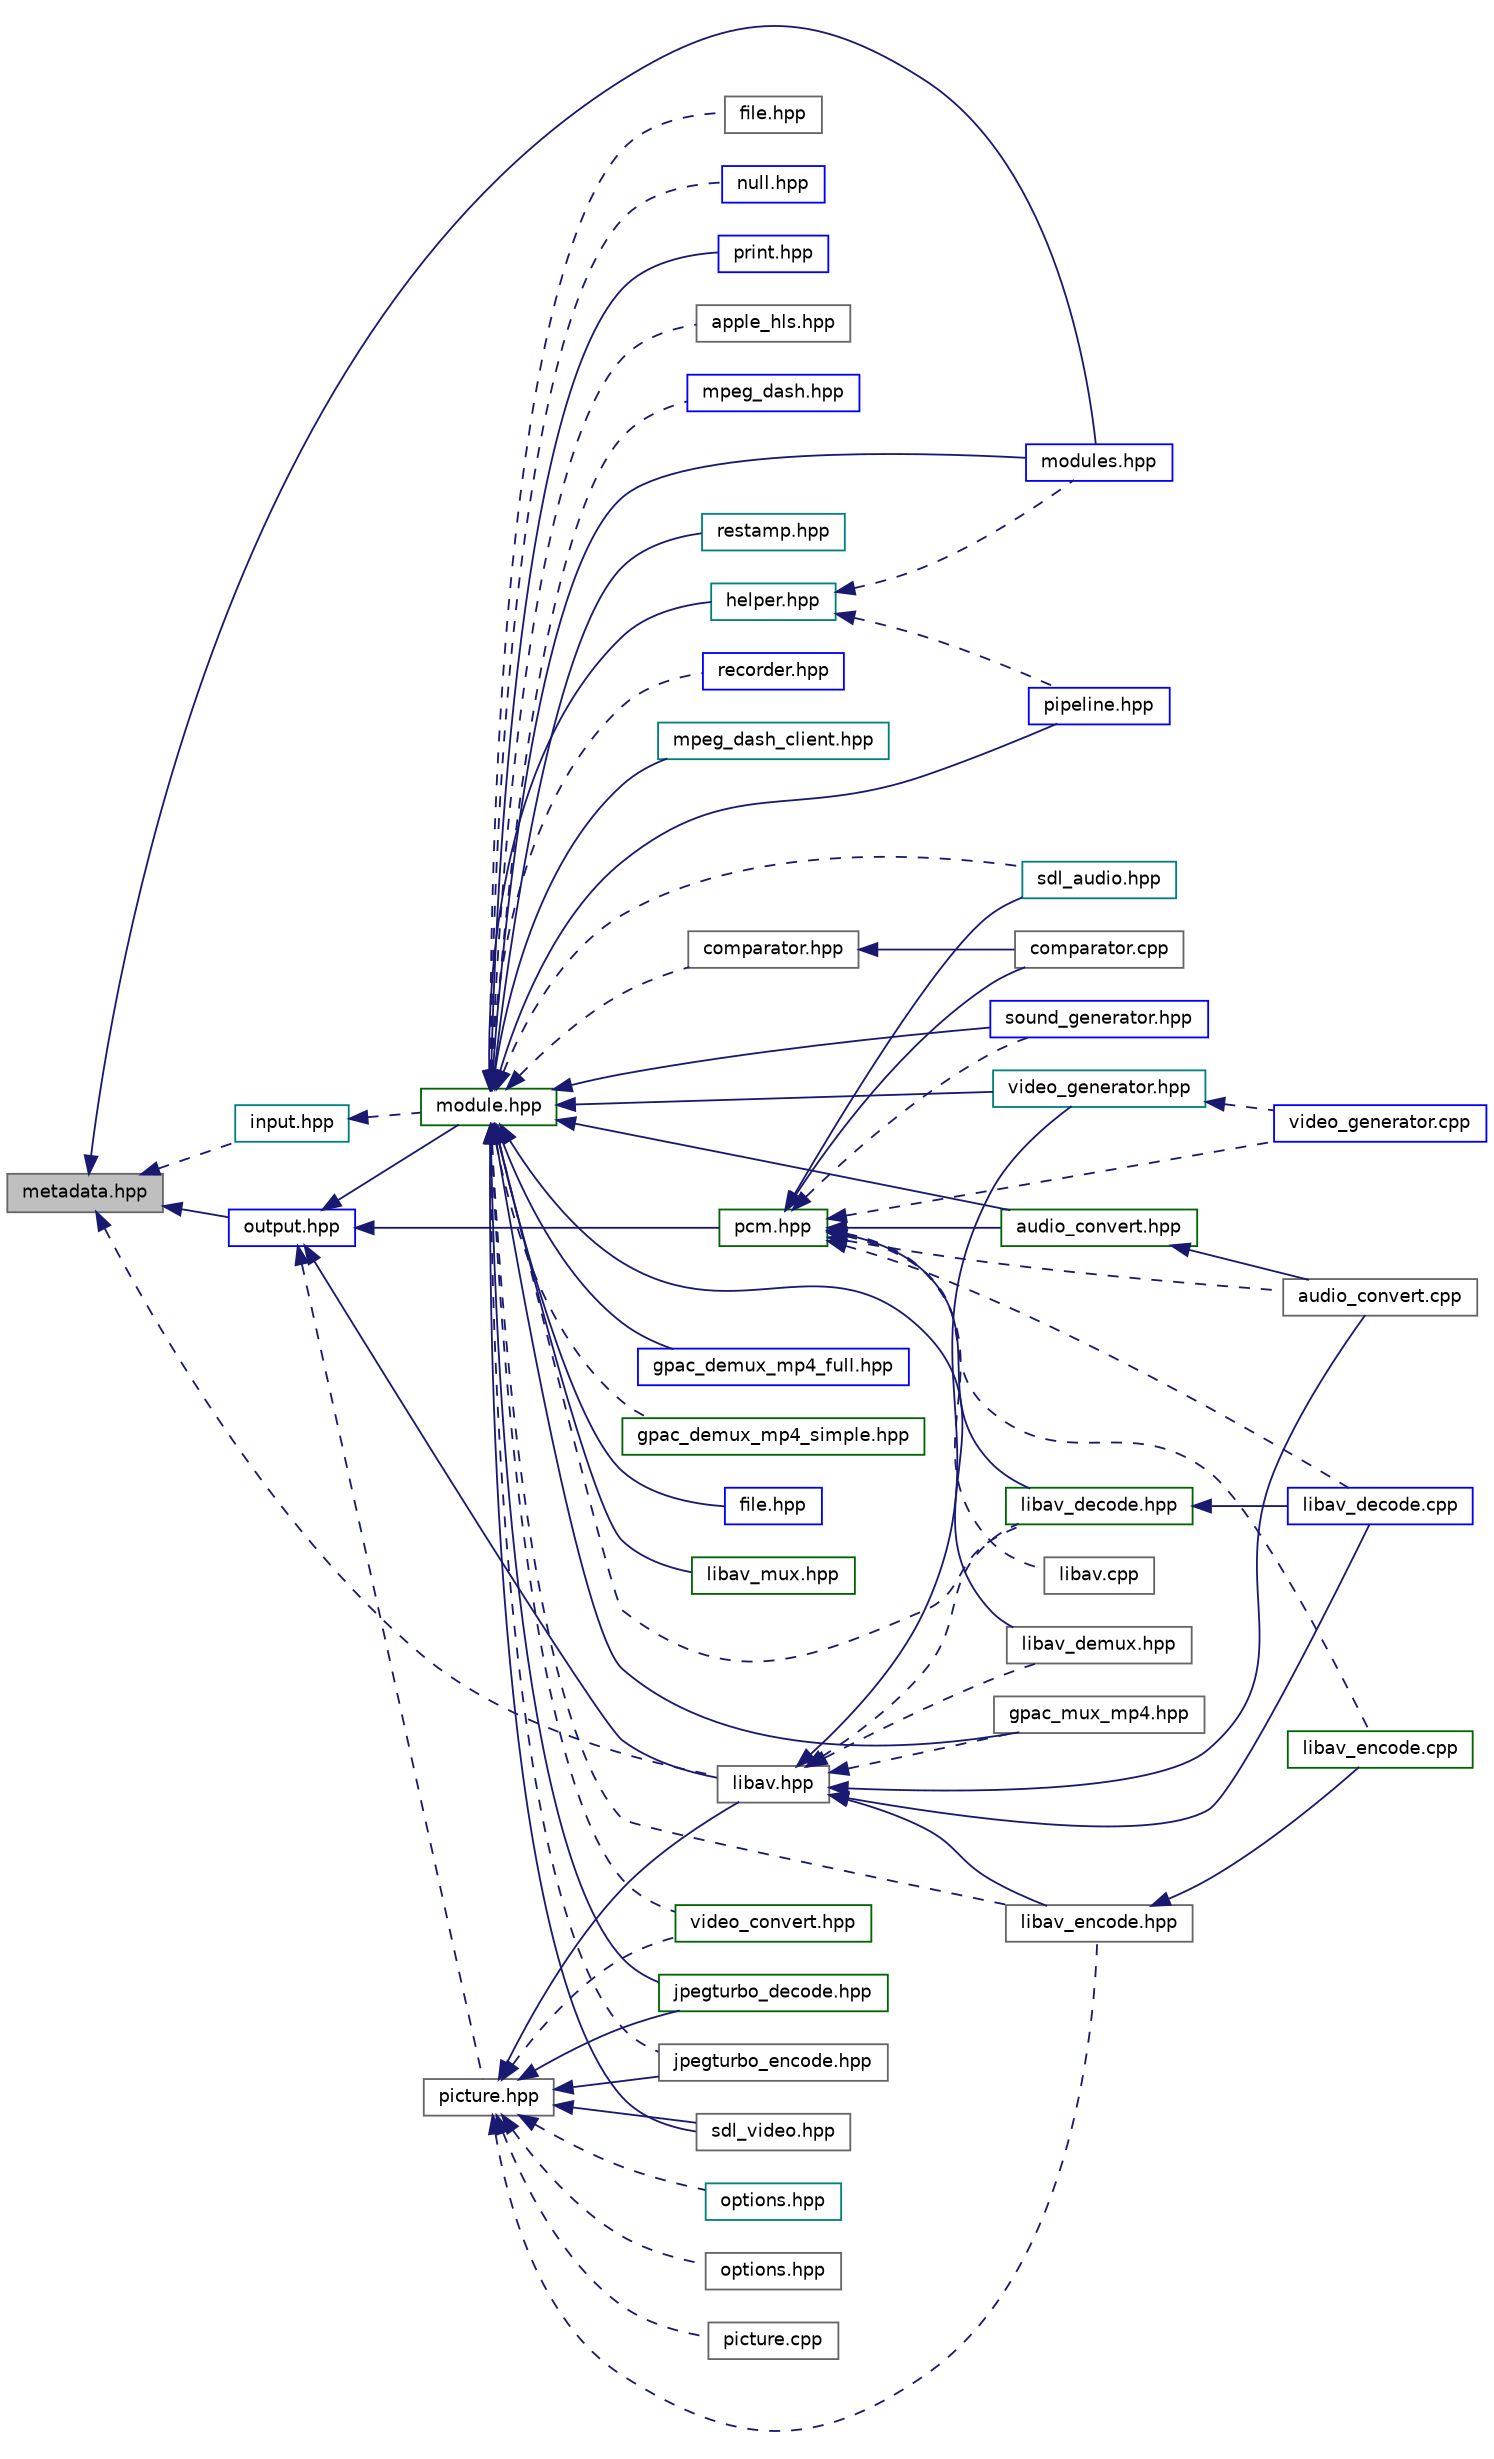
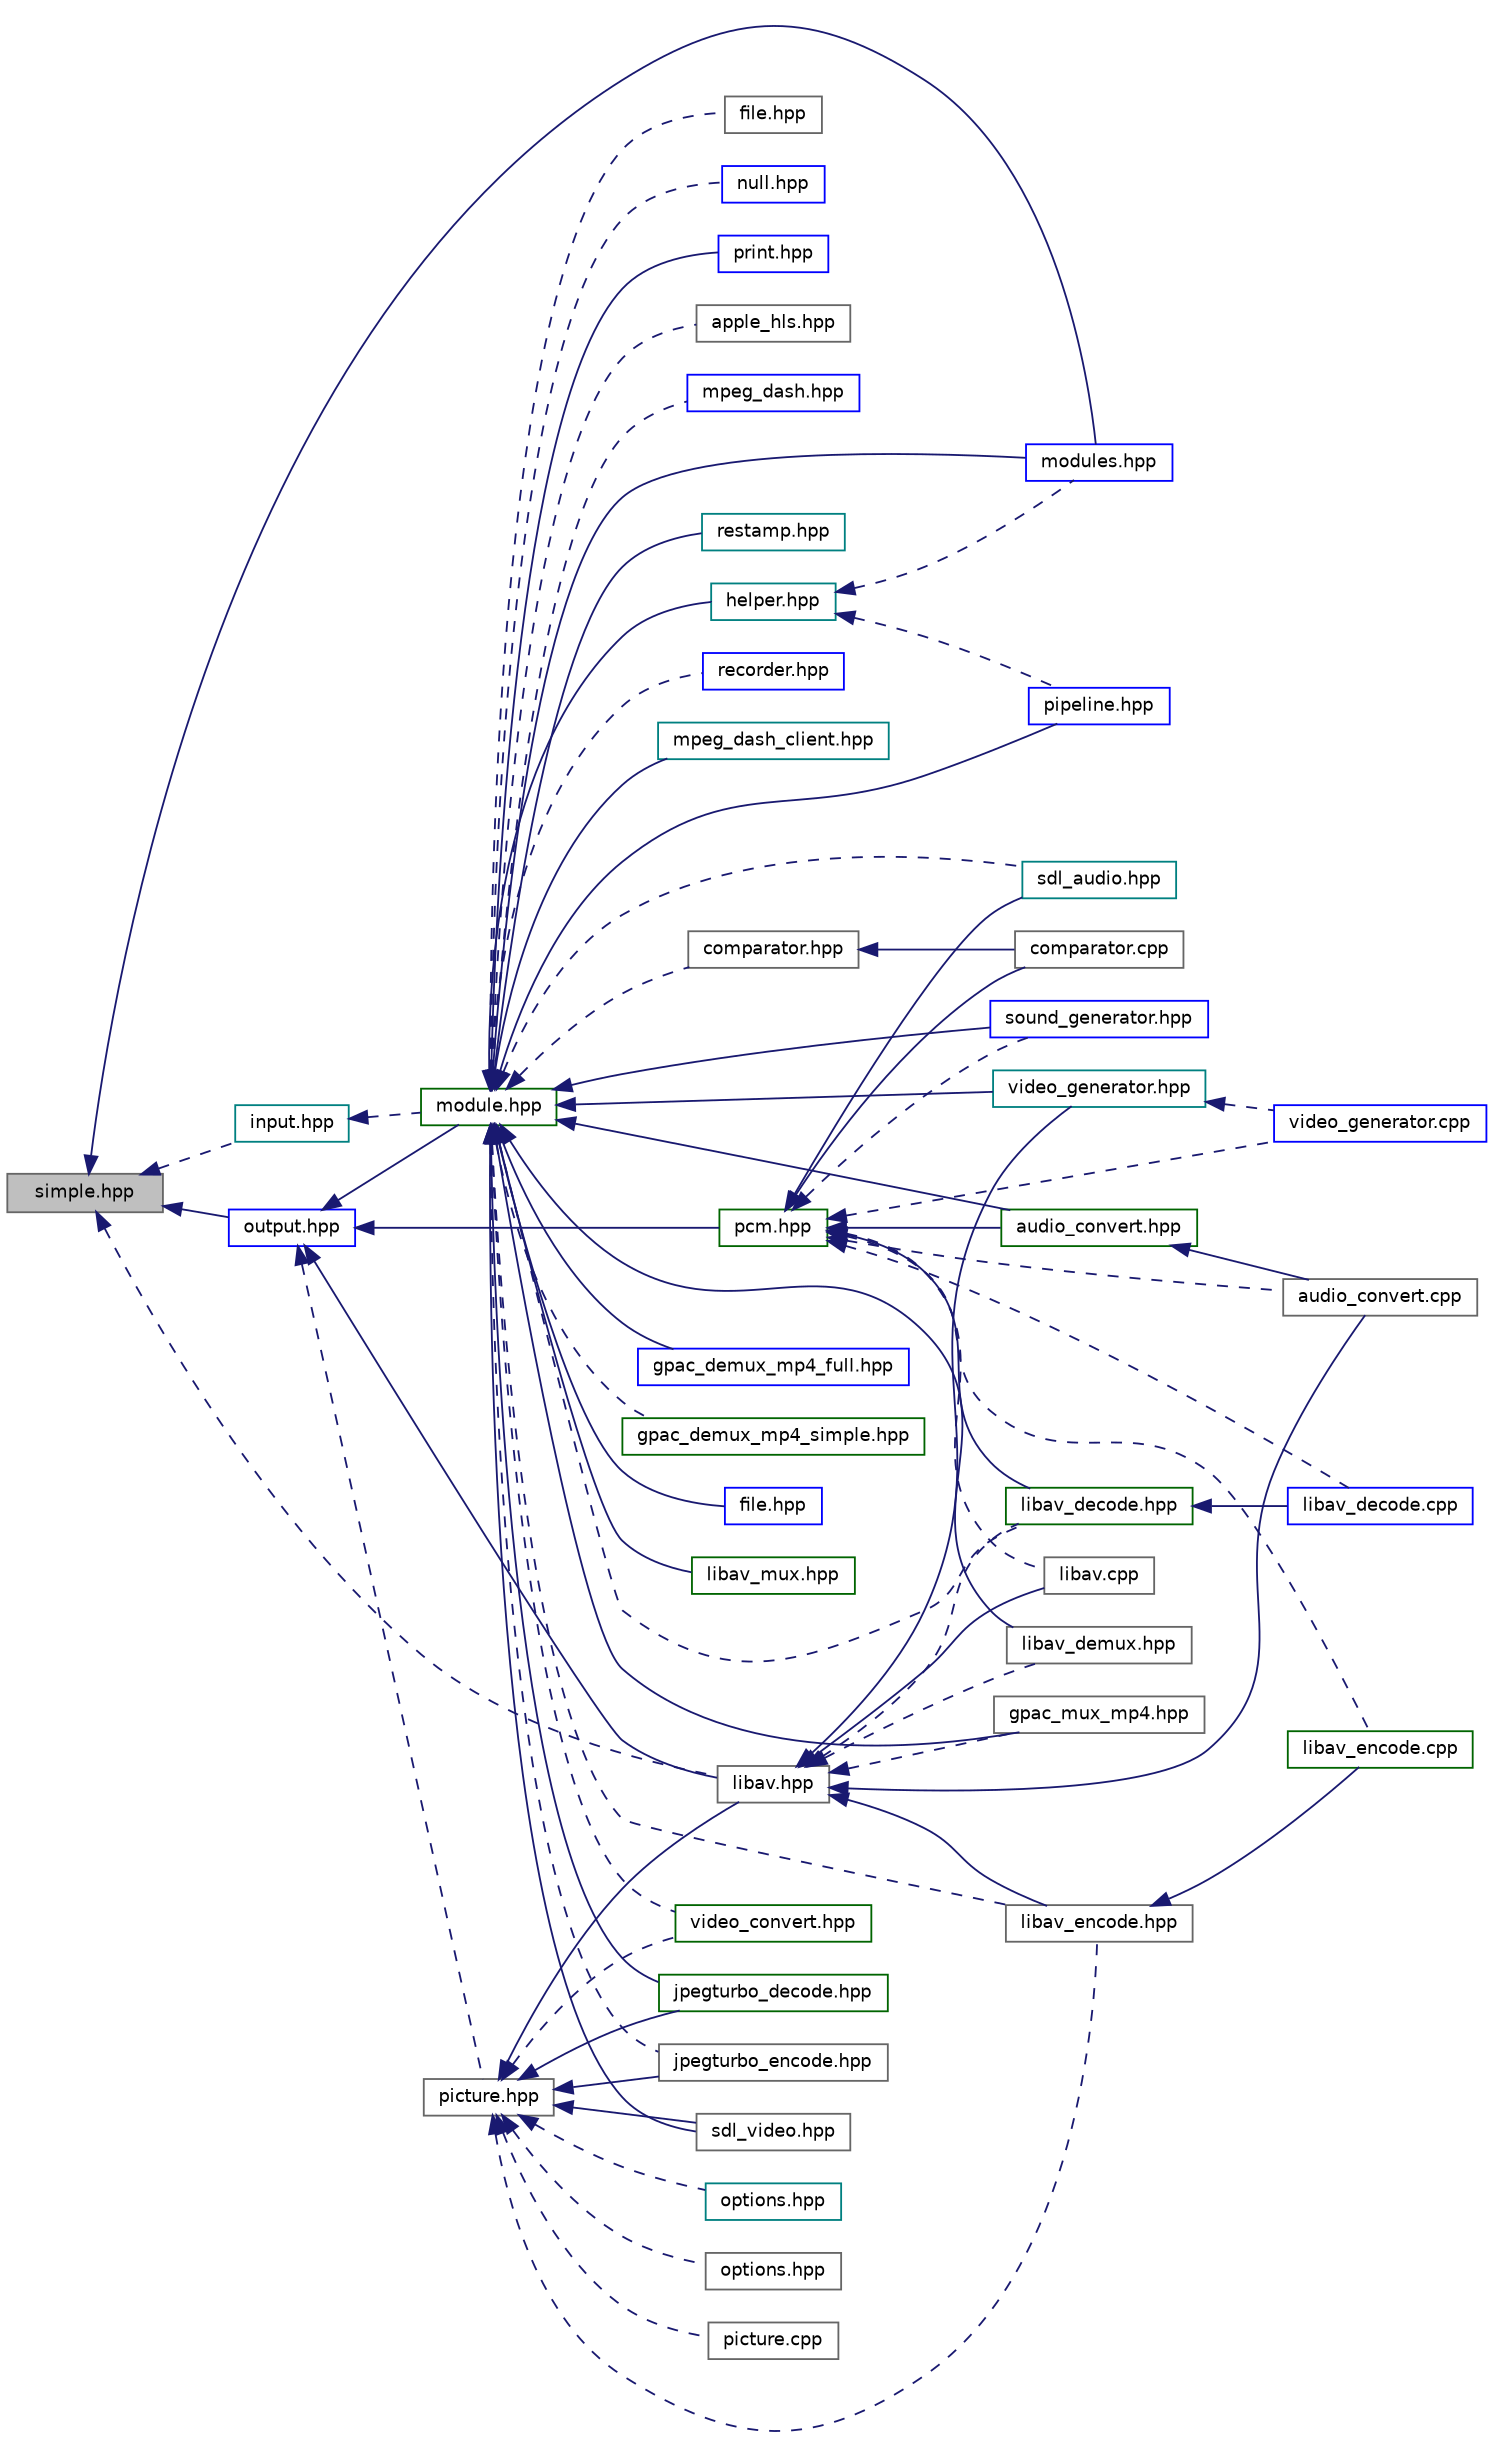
(85, 1193) -> (85, 1193)
(1192, 1816) -> (958, 1636)
